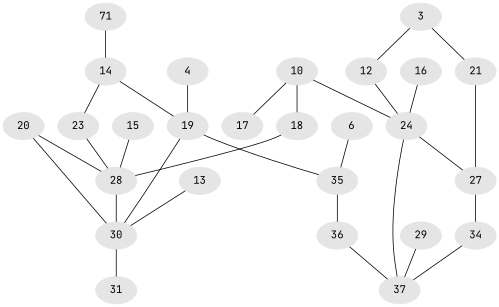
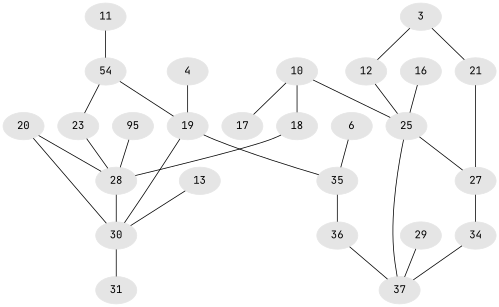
(106, 17) -> (106, 17)
(106, 71) -> (106, 71)
(133, 126) -> (133, 126)
(406, 126) -> (406, 126)
